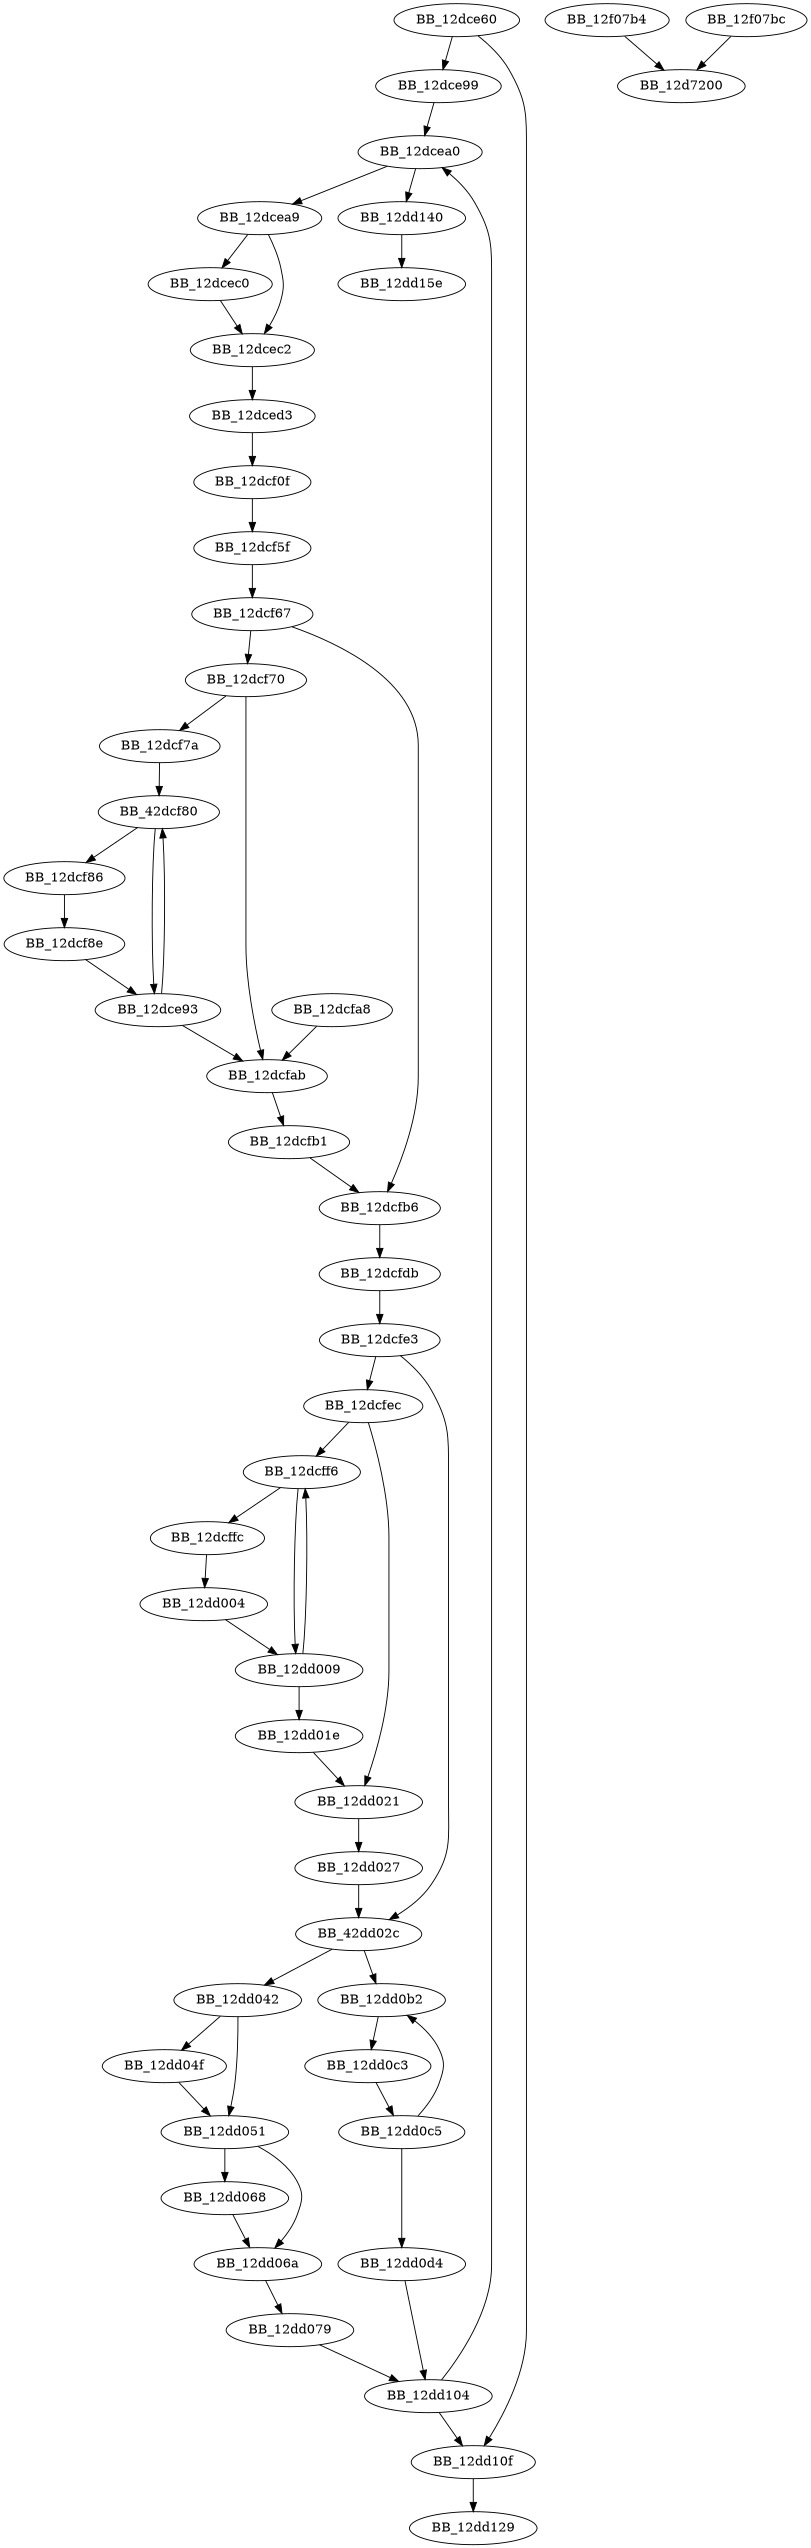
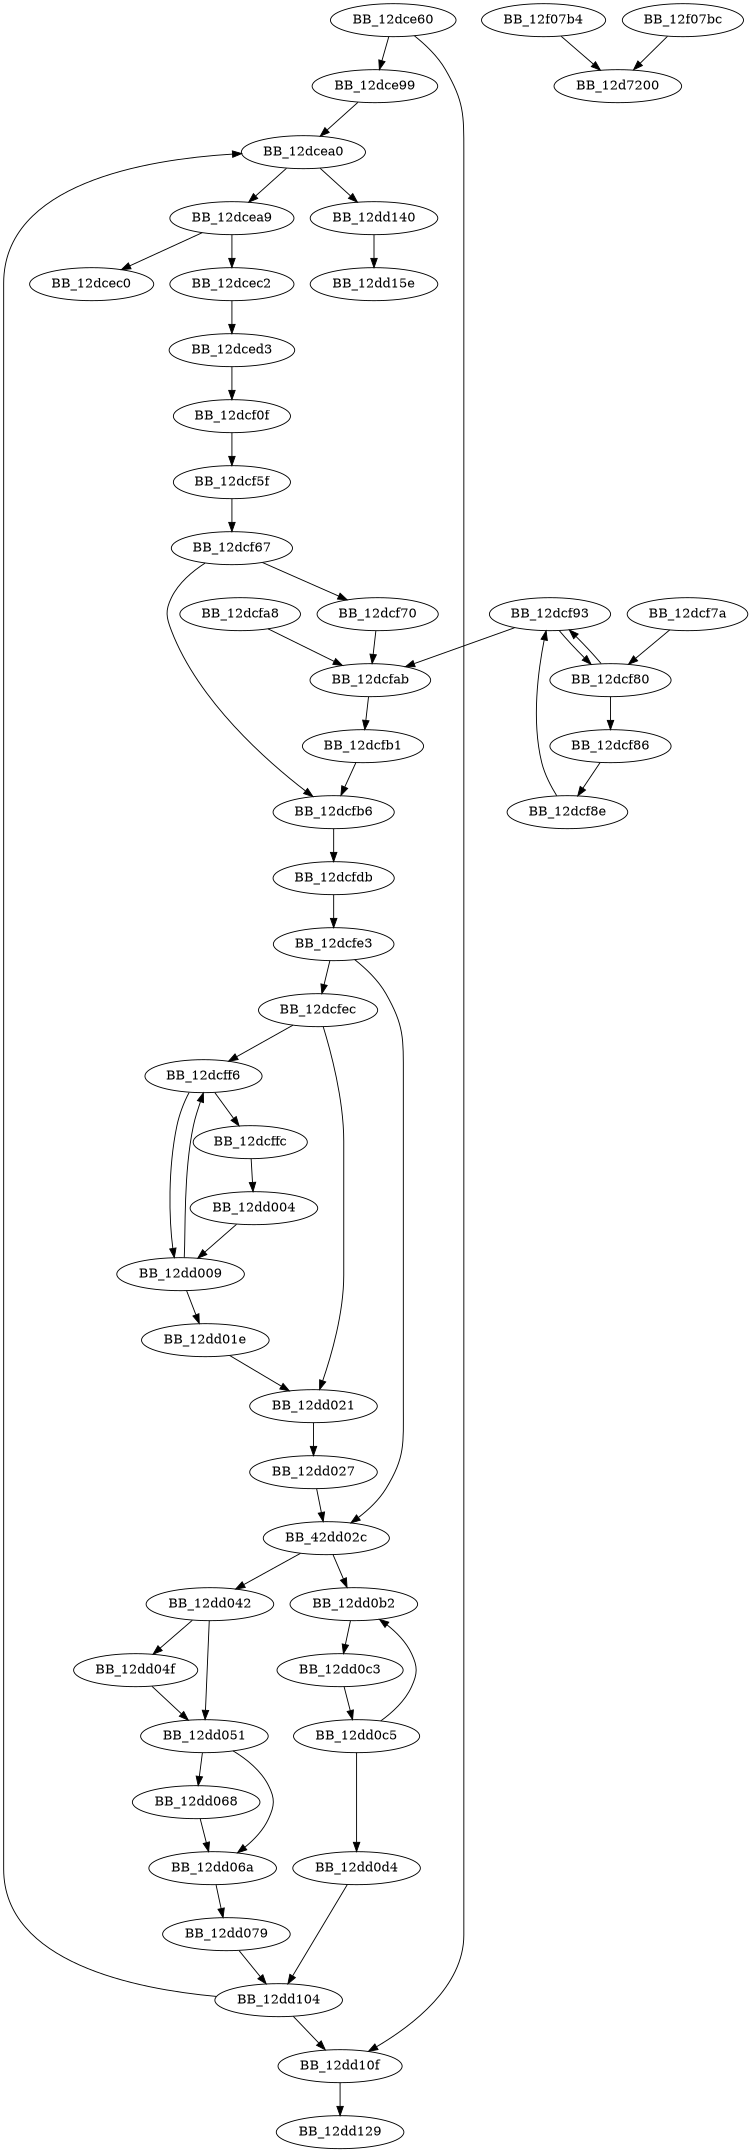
(229, 313) -> none
(207, 710) -> none
(159, 812) -> (610, 680)
(158, 1010) -> (550, 614)
